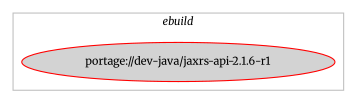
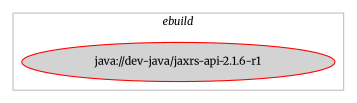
(178, 62) -> (178, 62)
